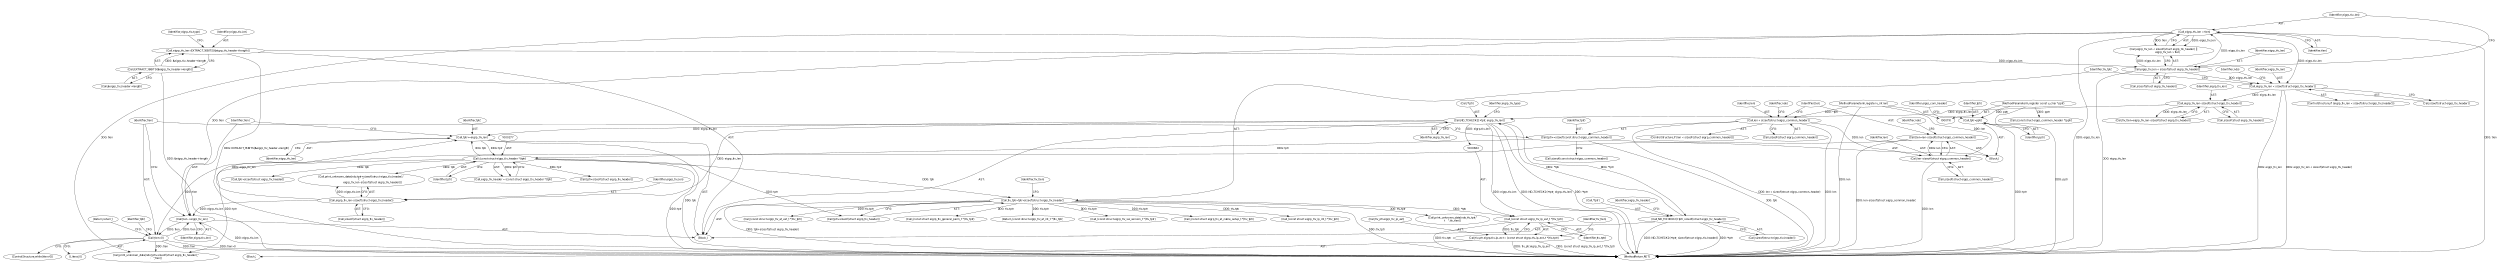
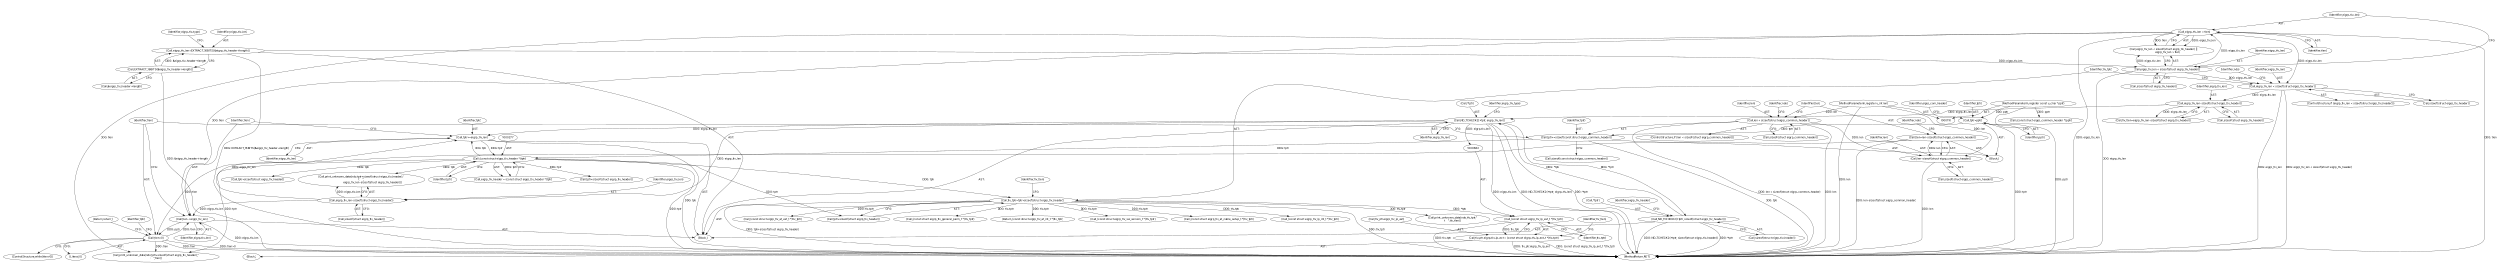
(1832, 112) -> (1832, 112)
none -> (1788, 127)
(174, 230) -> (174, 230)
